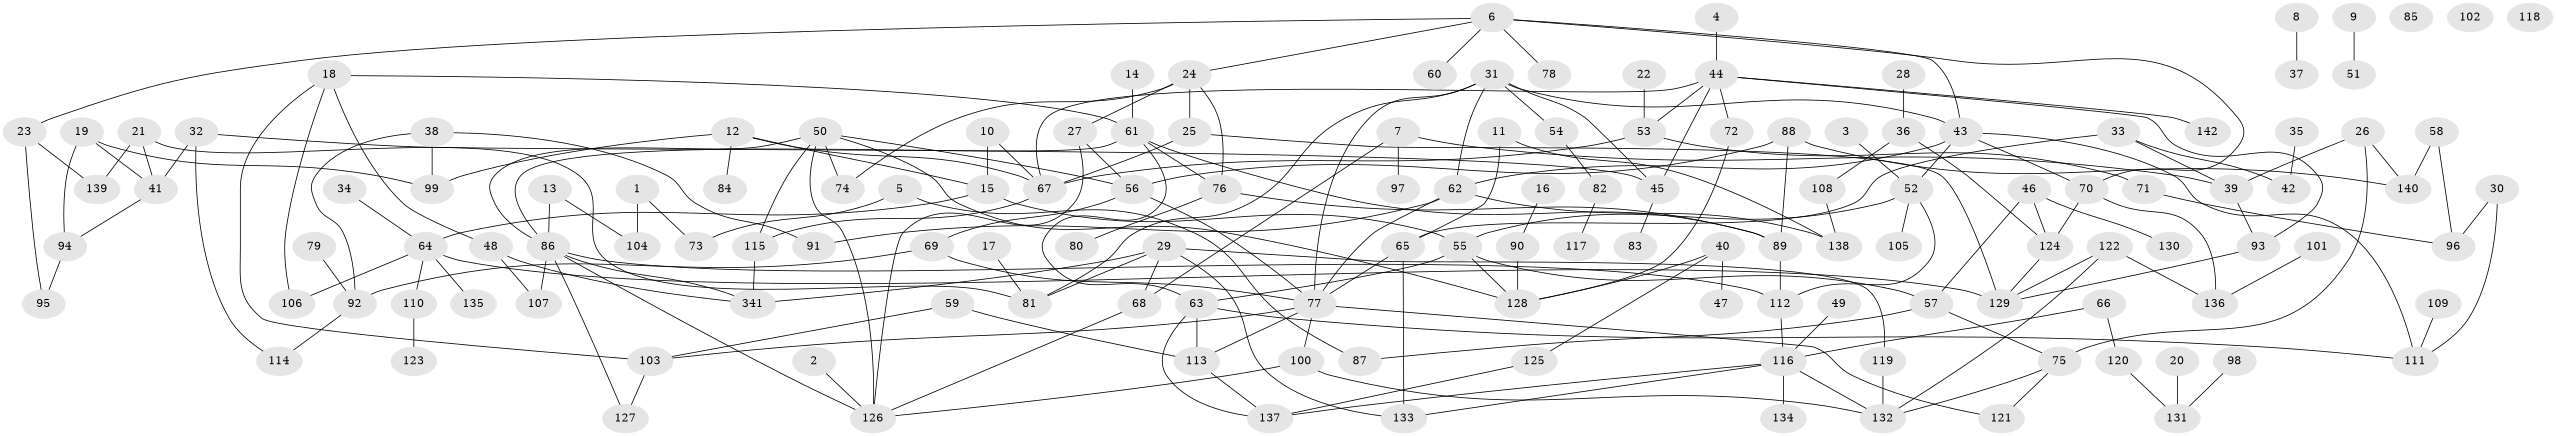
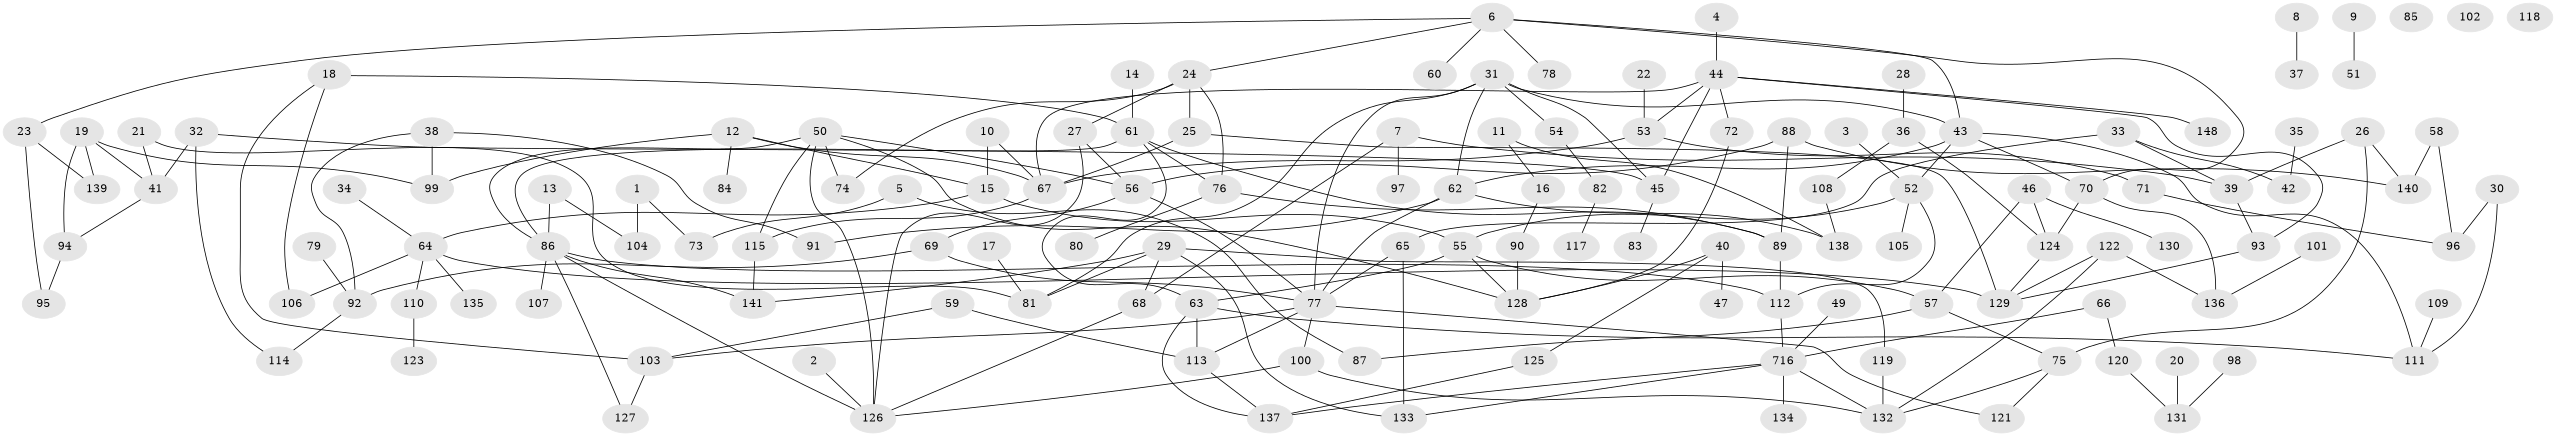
(2208, 132) -> (2208, 132)
(115, 165) -> (90, 161)
(1484, 203) -> (1521, 161)
(491, 247) -> none
(753, 304) -> (753, 304)
(1783, 361) -> (1783, 361)
